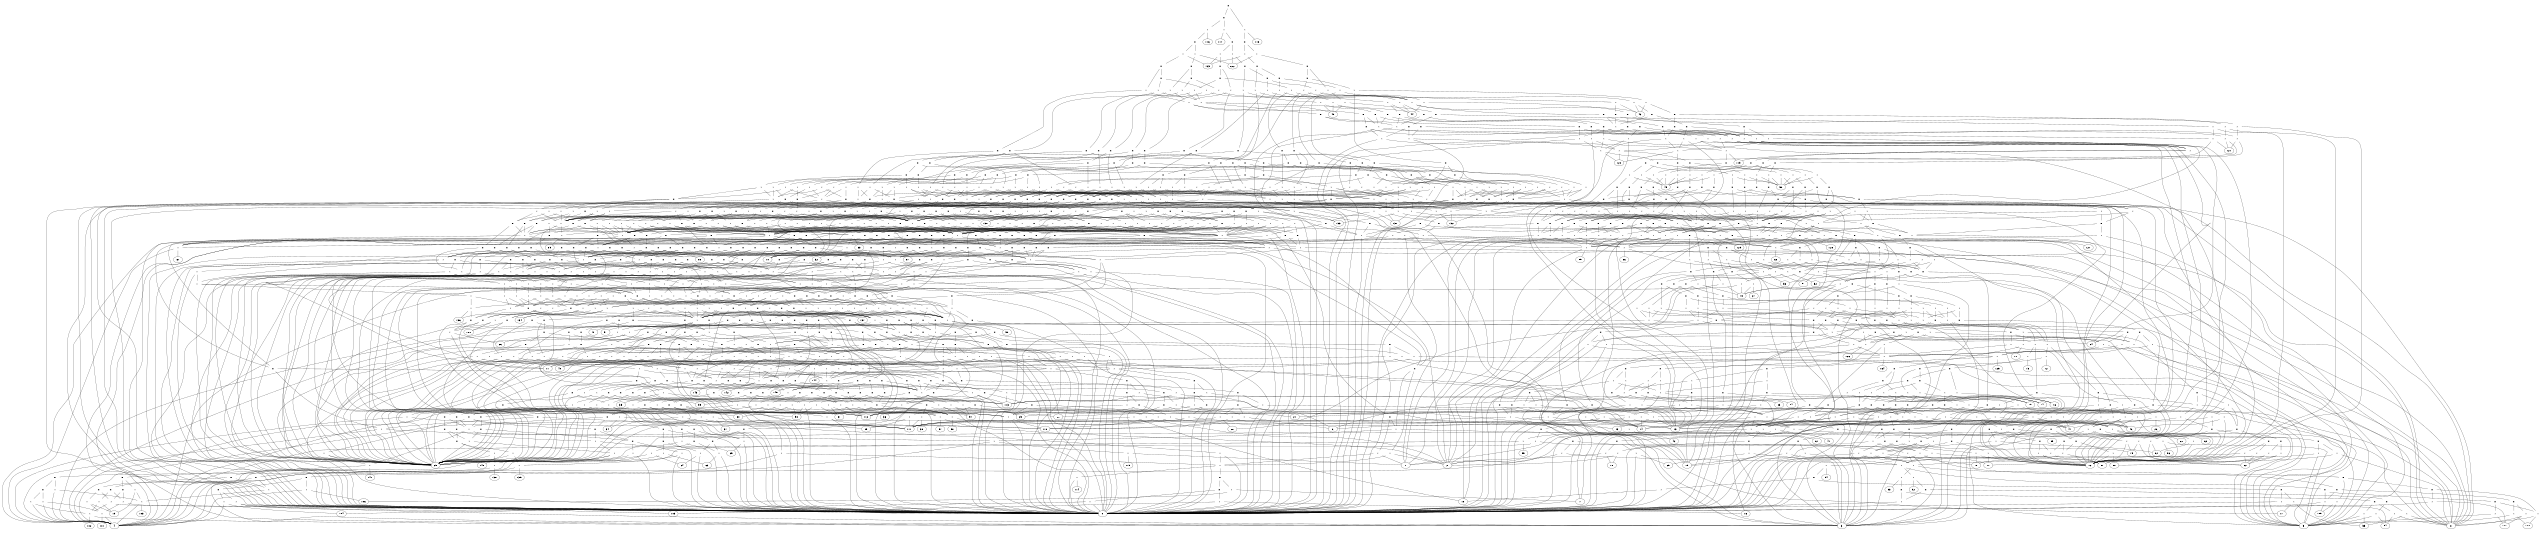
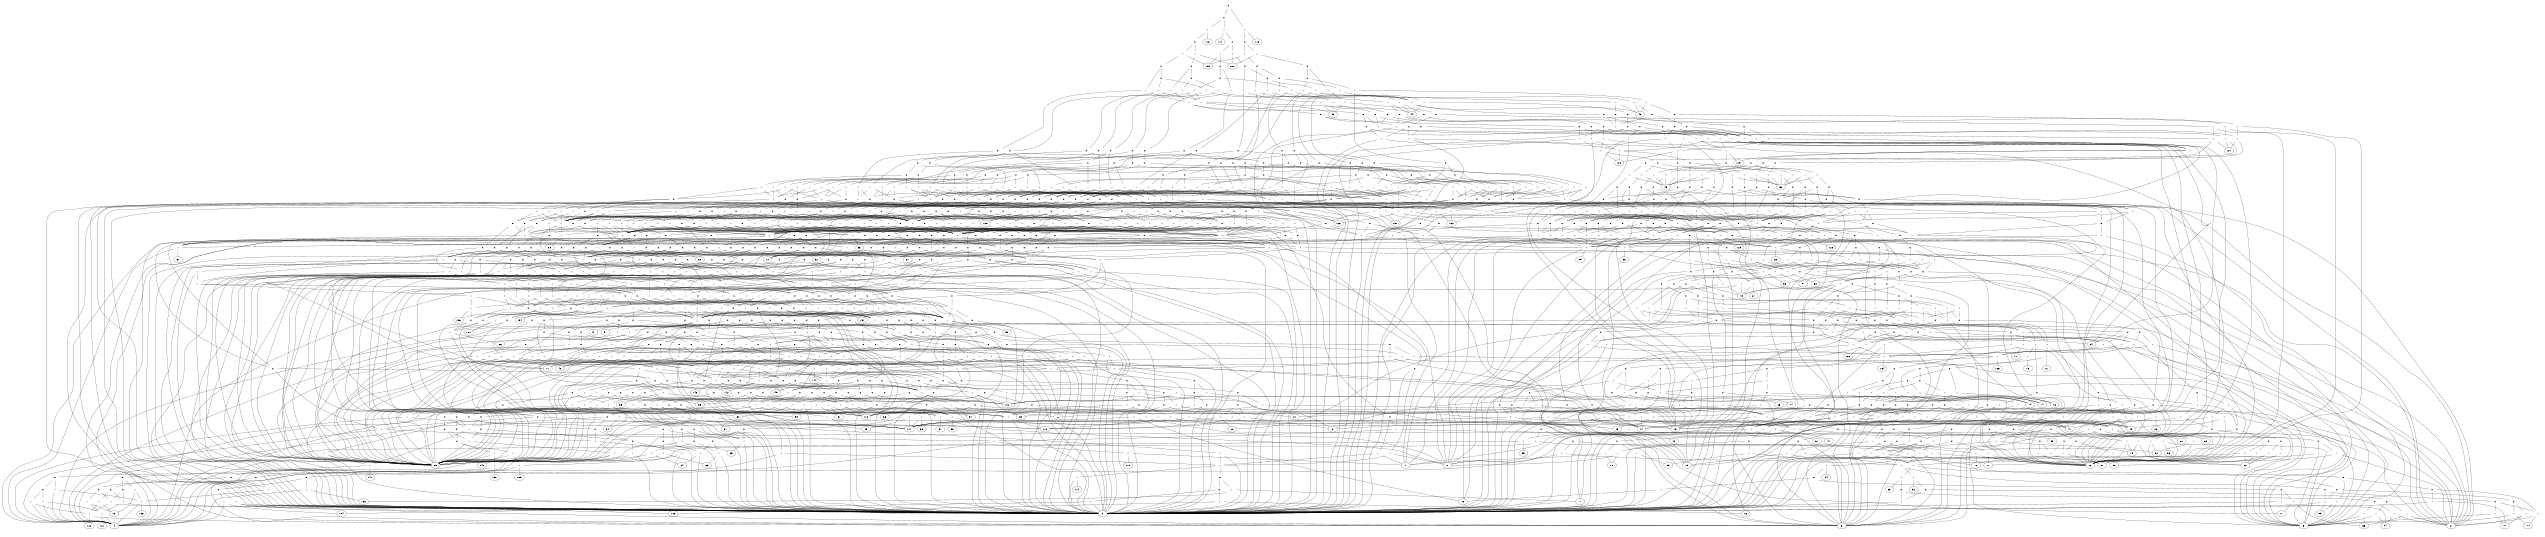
(2088, 248) -> none
